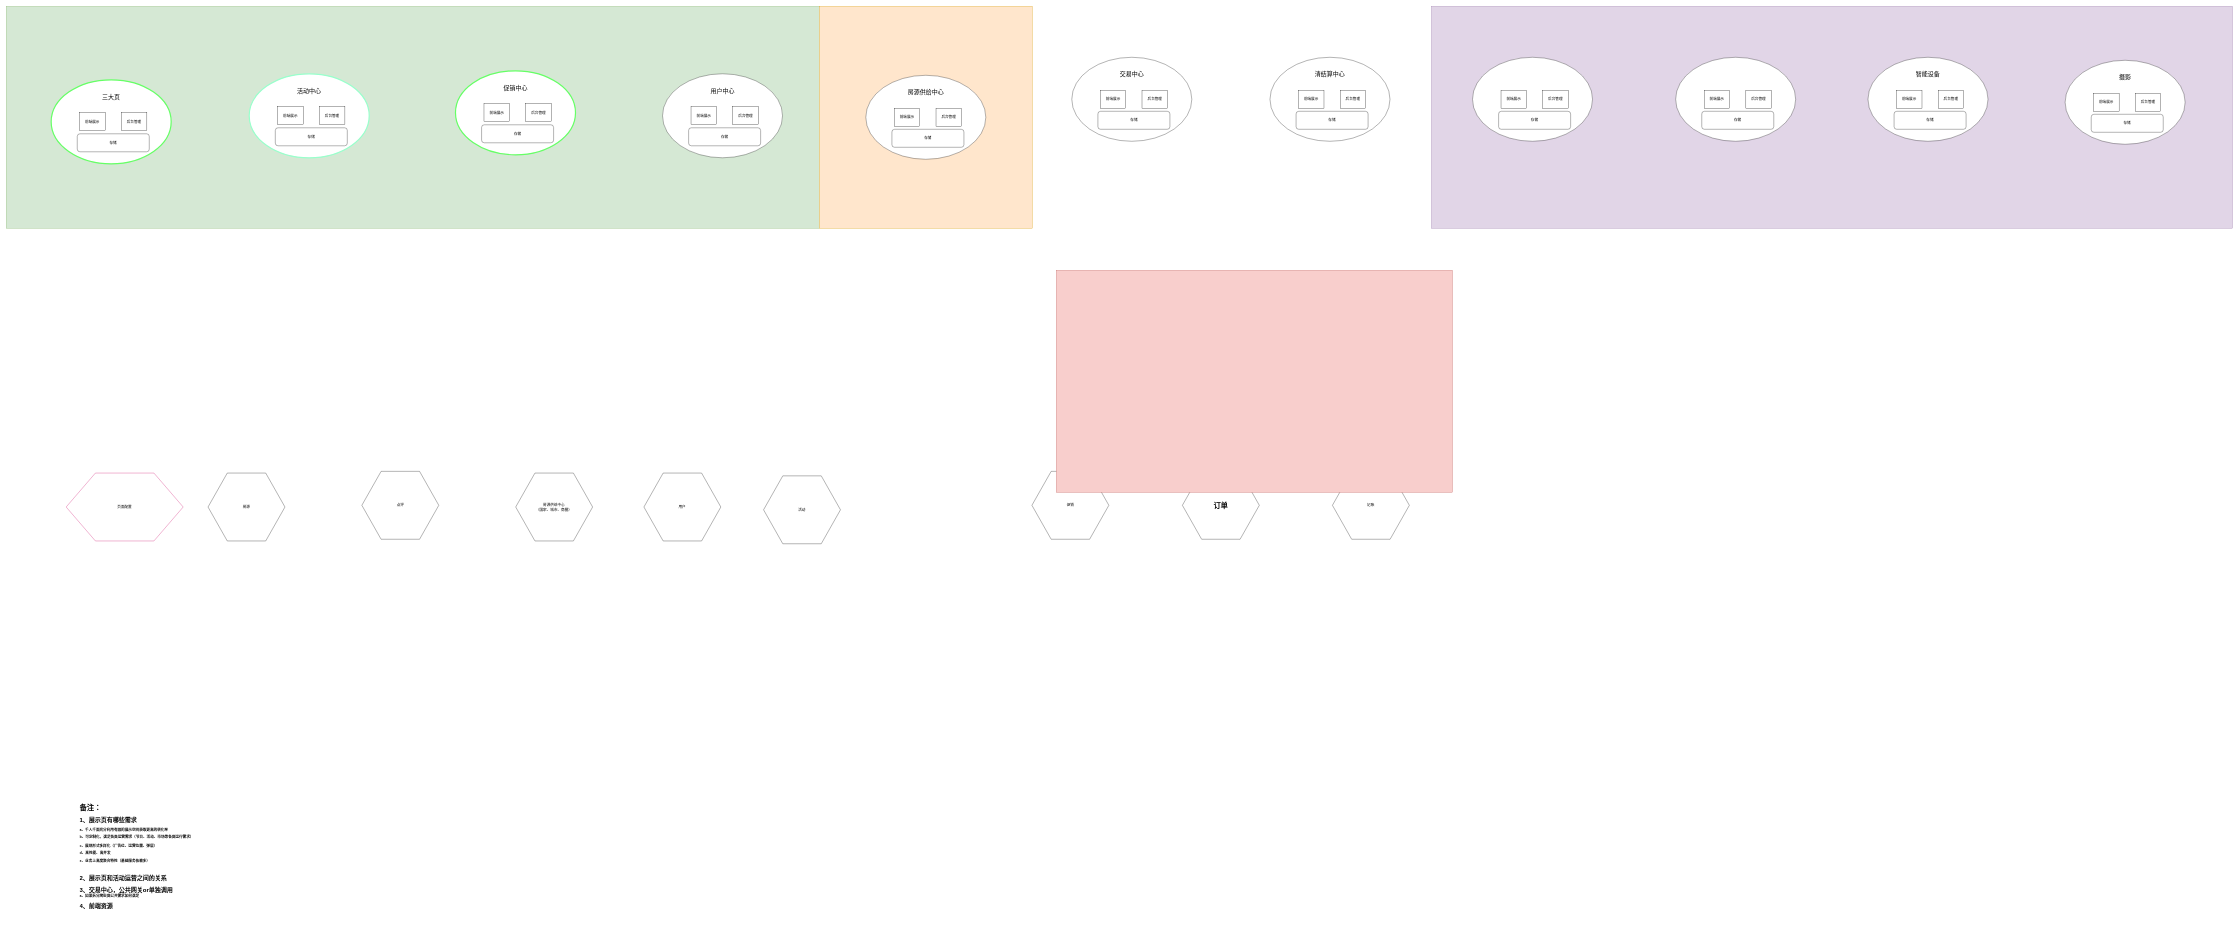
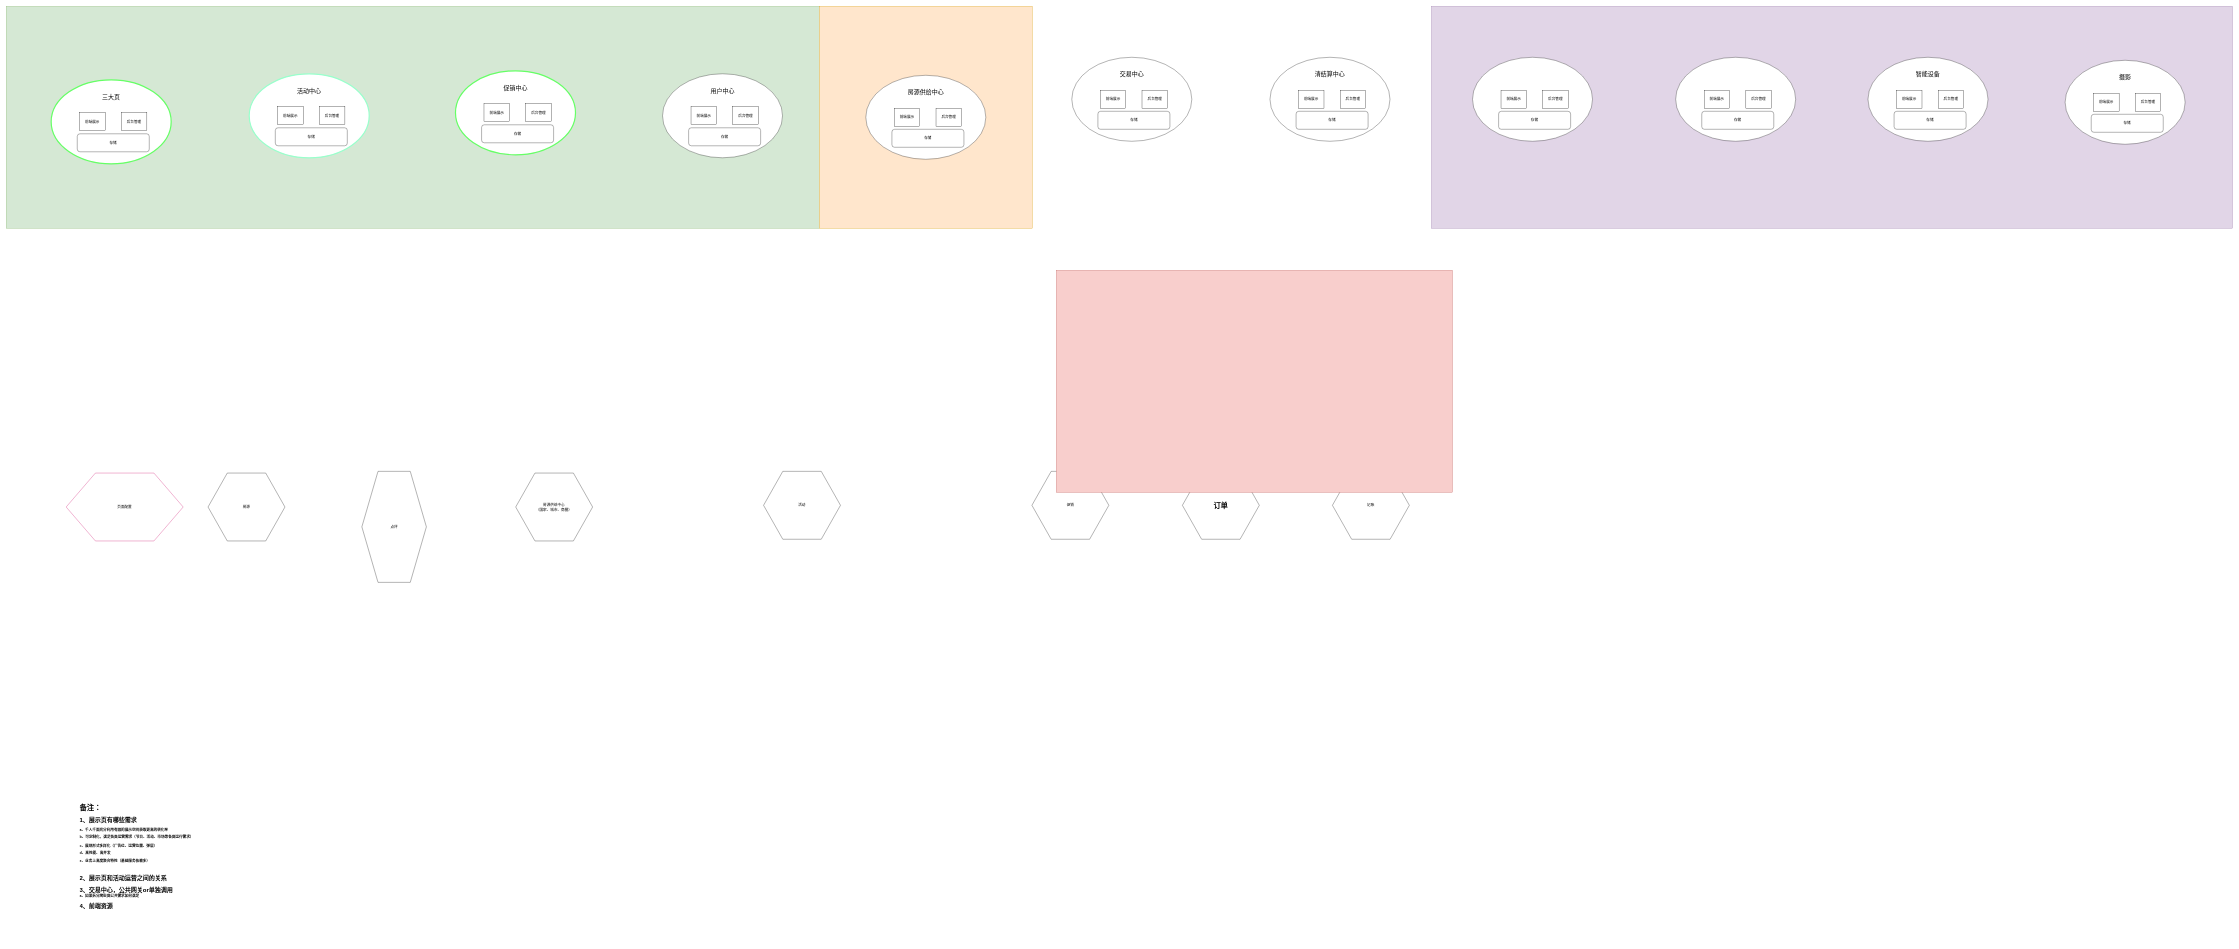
(400, 505) -> (394, 527)
(682, 507) -> none
(802, 510) -> (802, 505)
